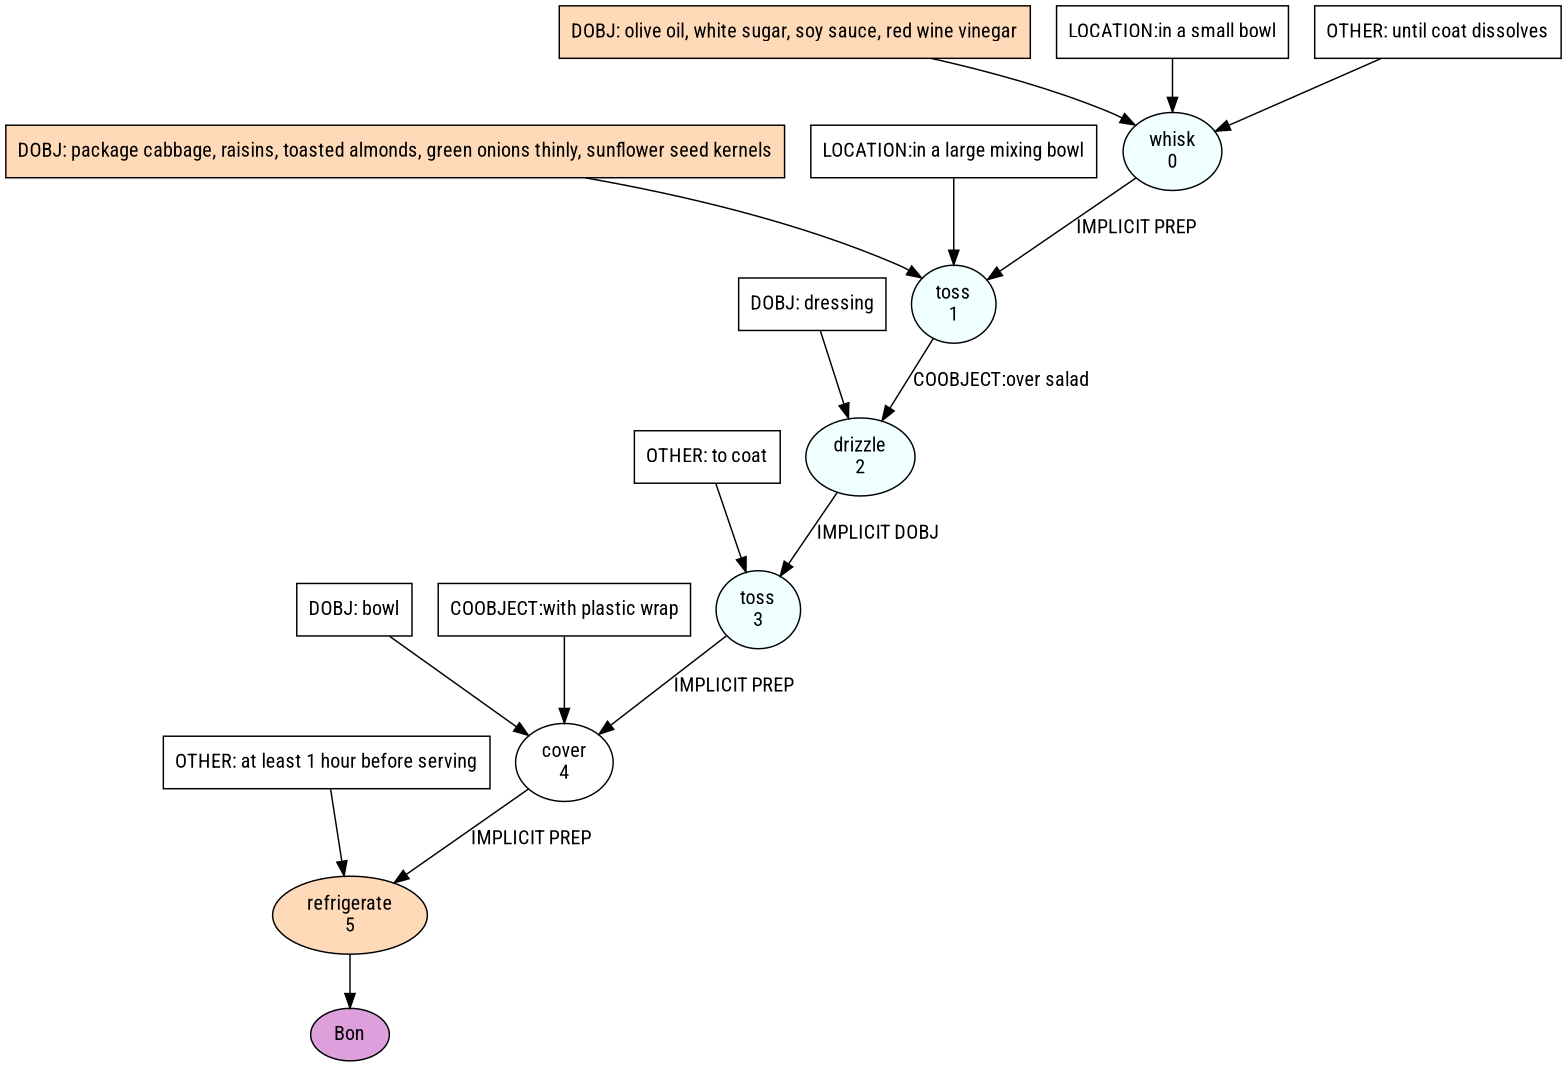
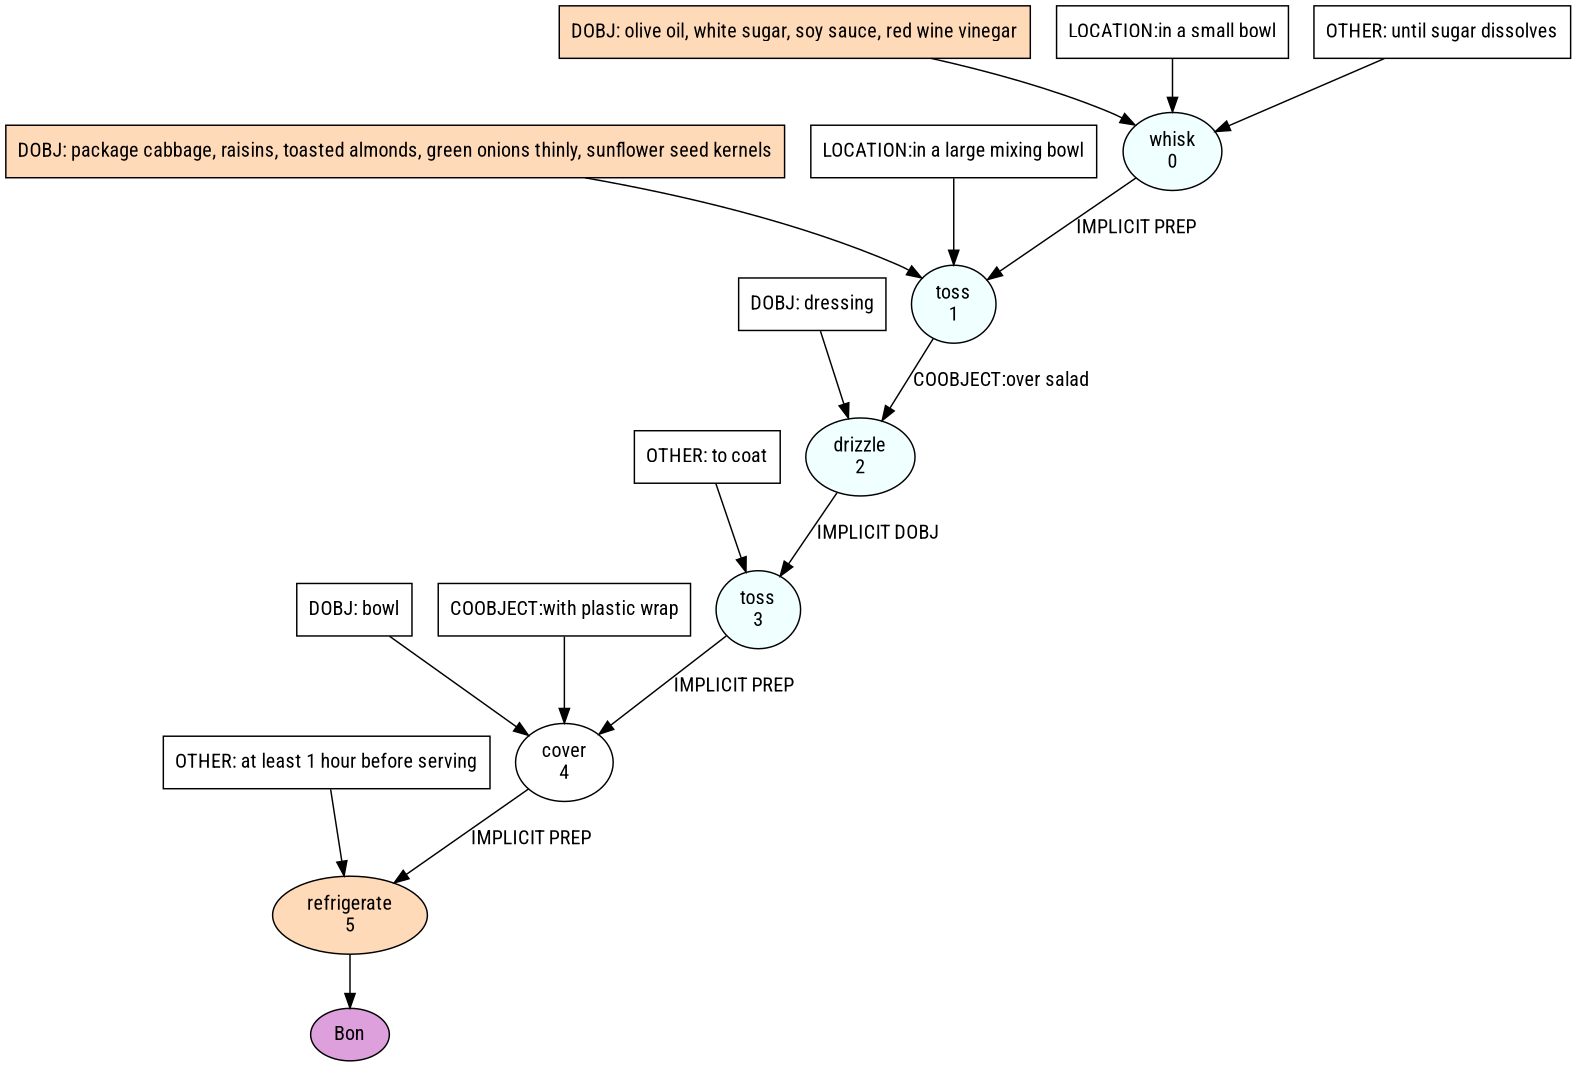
(1438, 32) -> (1442, 32)
